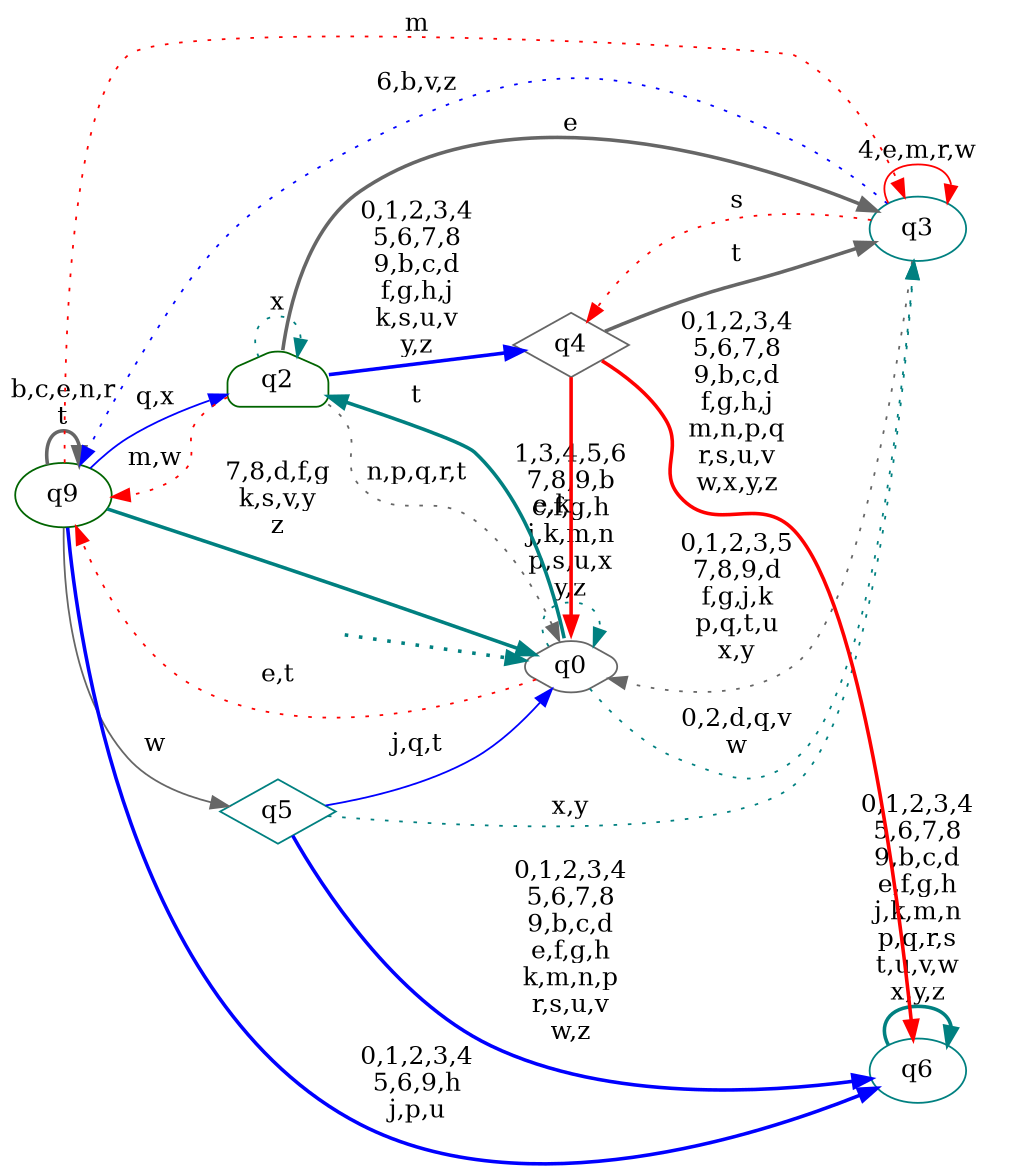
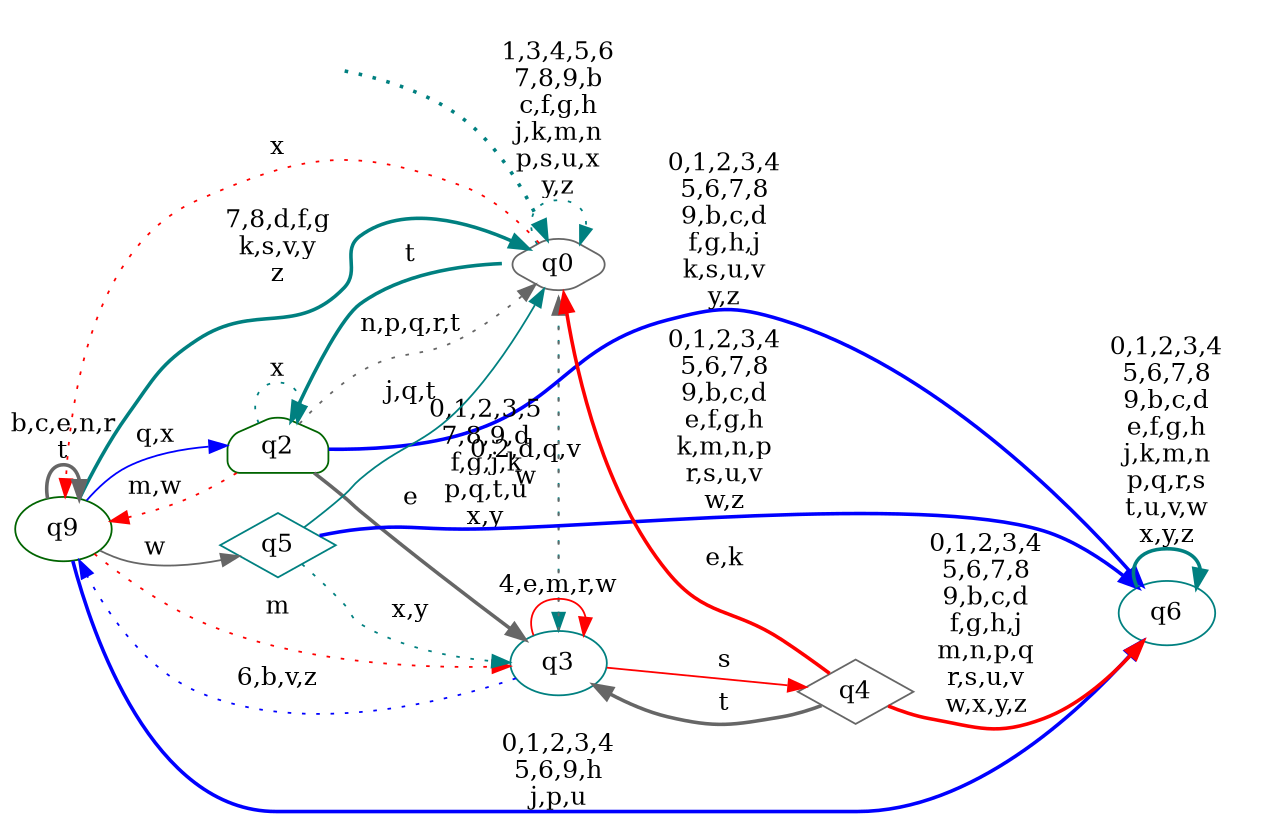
(720, 222) -> (697, 677)
(417, 364) -> (756, 313)
(278, 675) -> (278, 147)
(443, 773) -> (440, 426)
